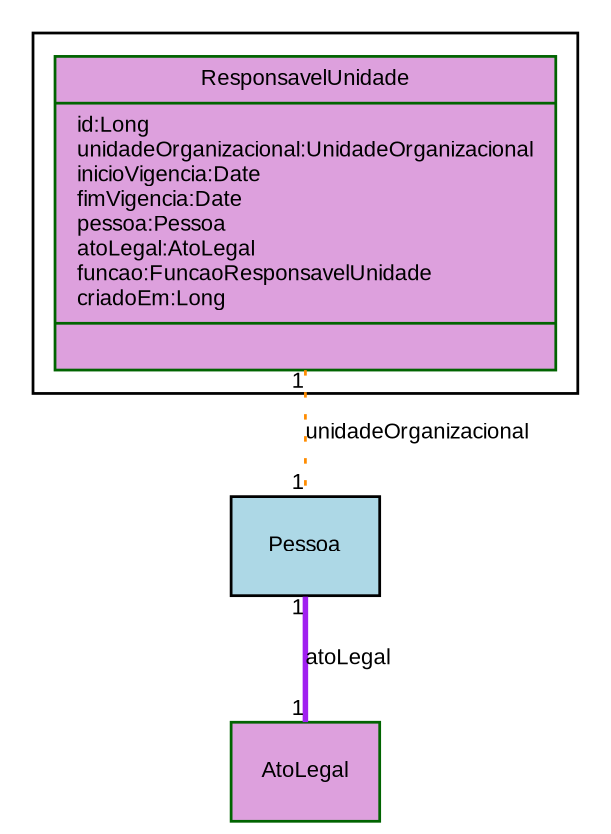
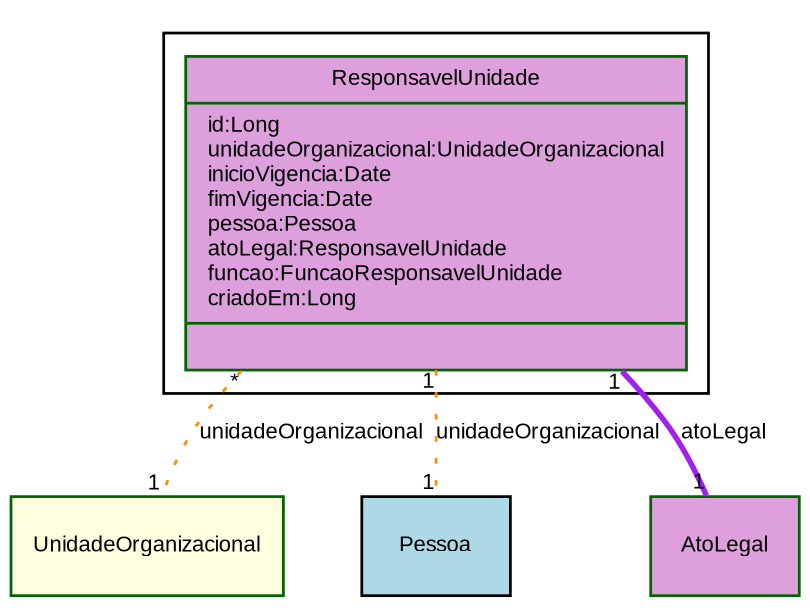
(166, 249) -> (358, 249)
none -> (147, 546)
(305, 659) -> (670, 429)
